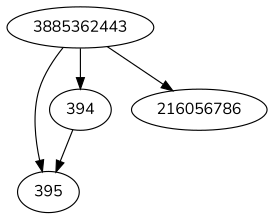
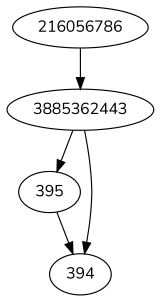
(135, 66) -> (80, 63)
(67, 146) -> (63, 228)
